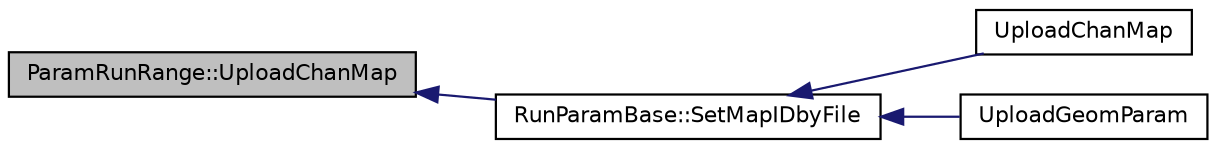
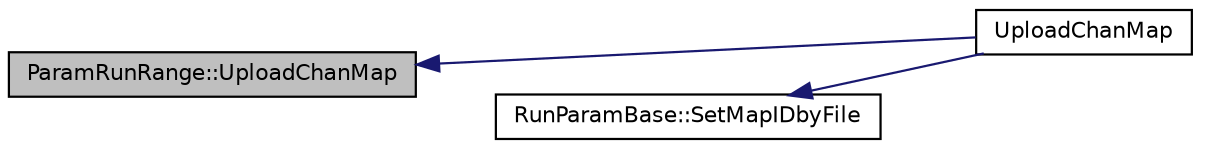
(467, 97) -> (708, 50)
(1084, 117) -> none
